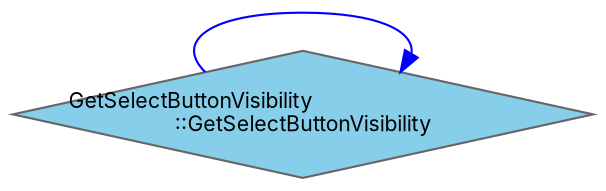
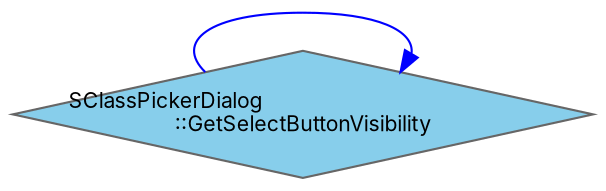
(303, 114) -> (303, 114)
